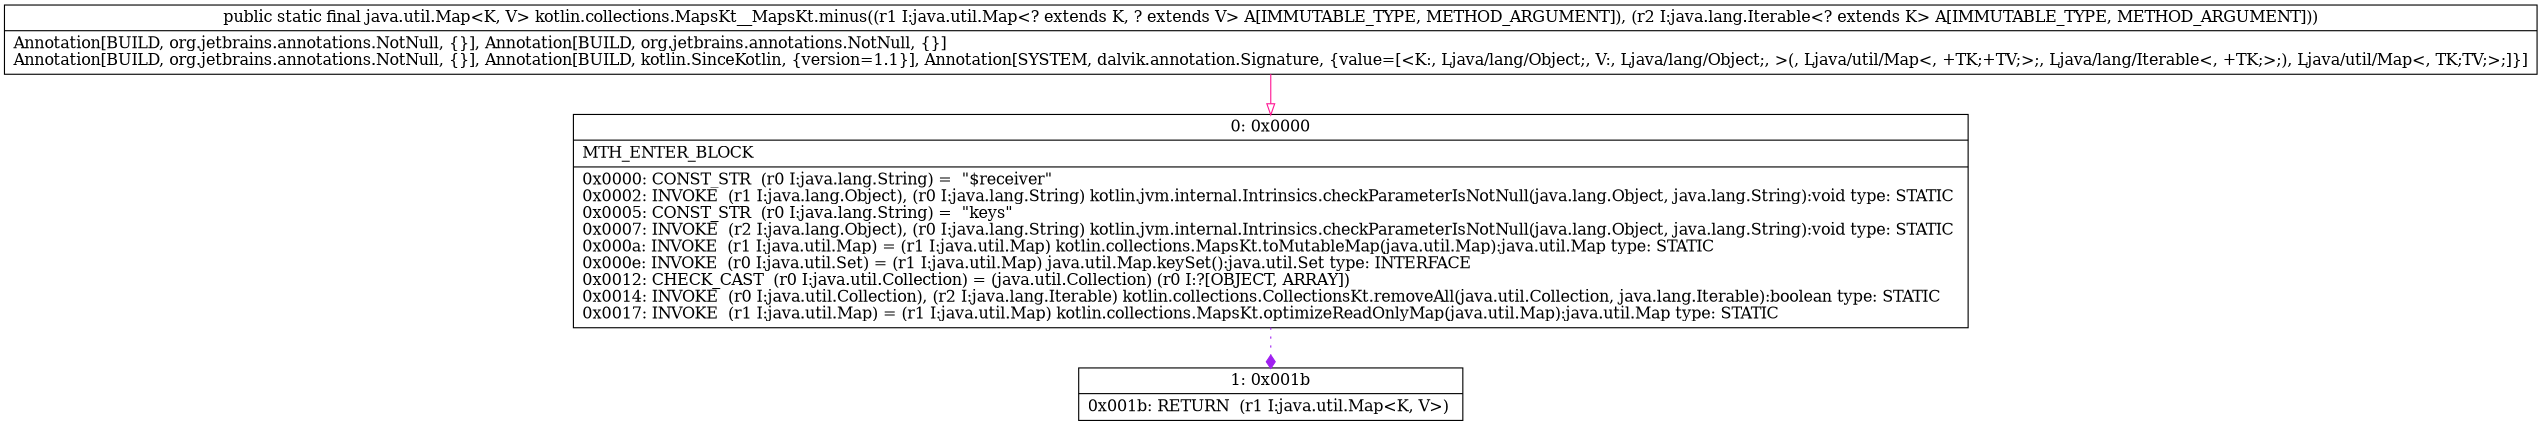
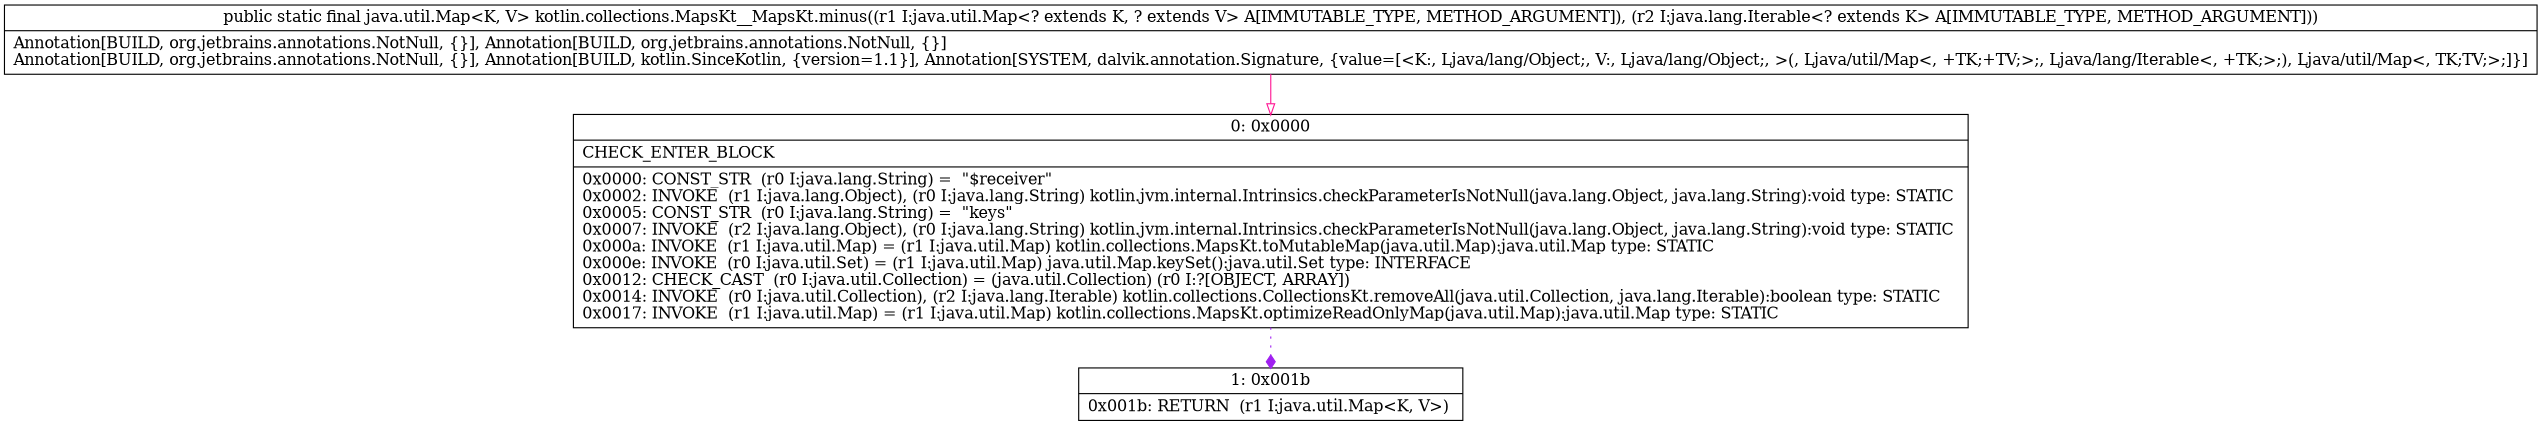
(668, 153) -> (678, 153)
